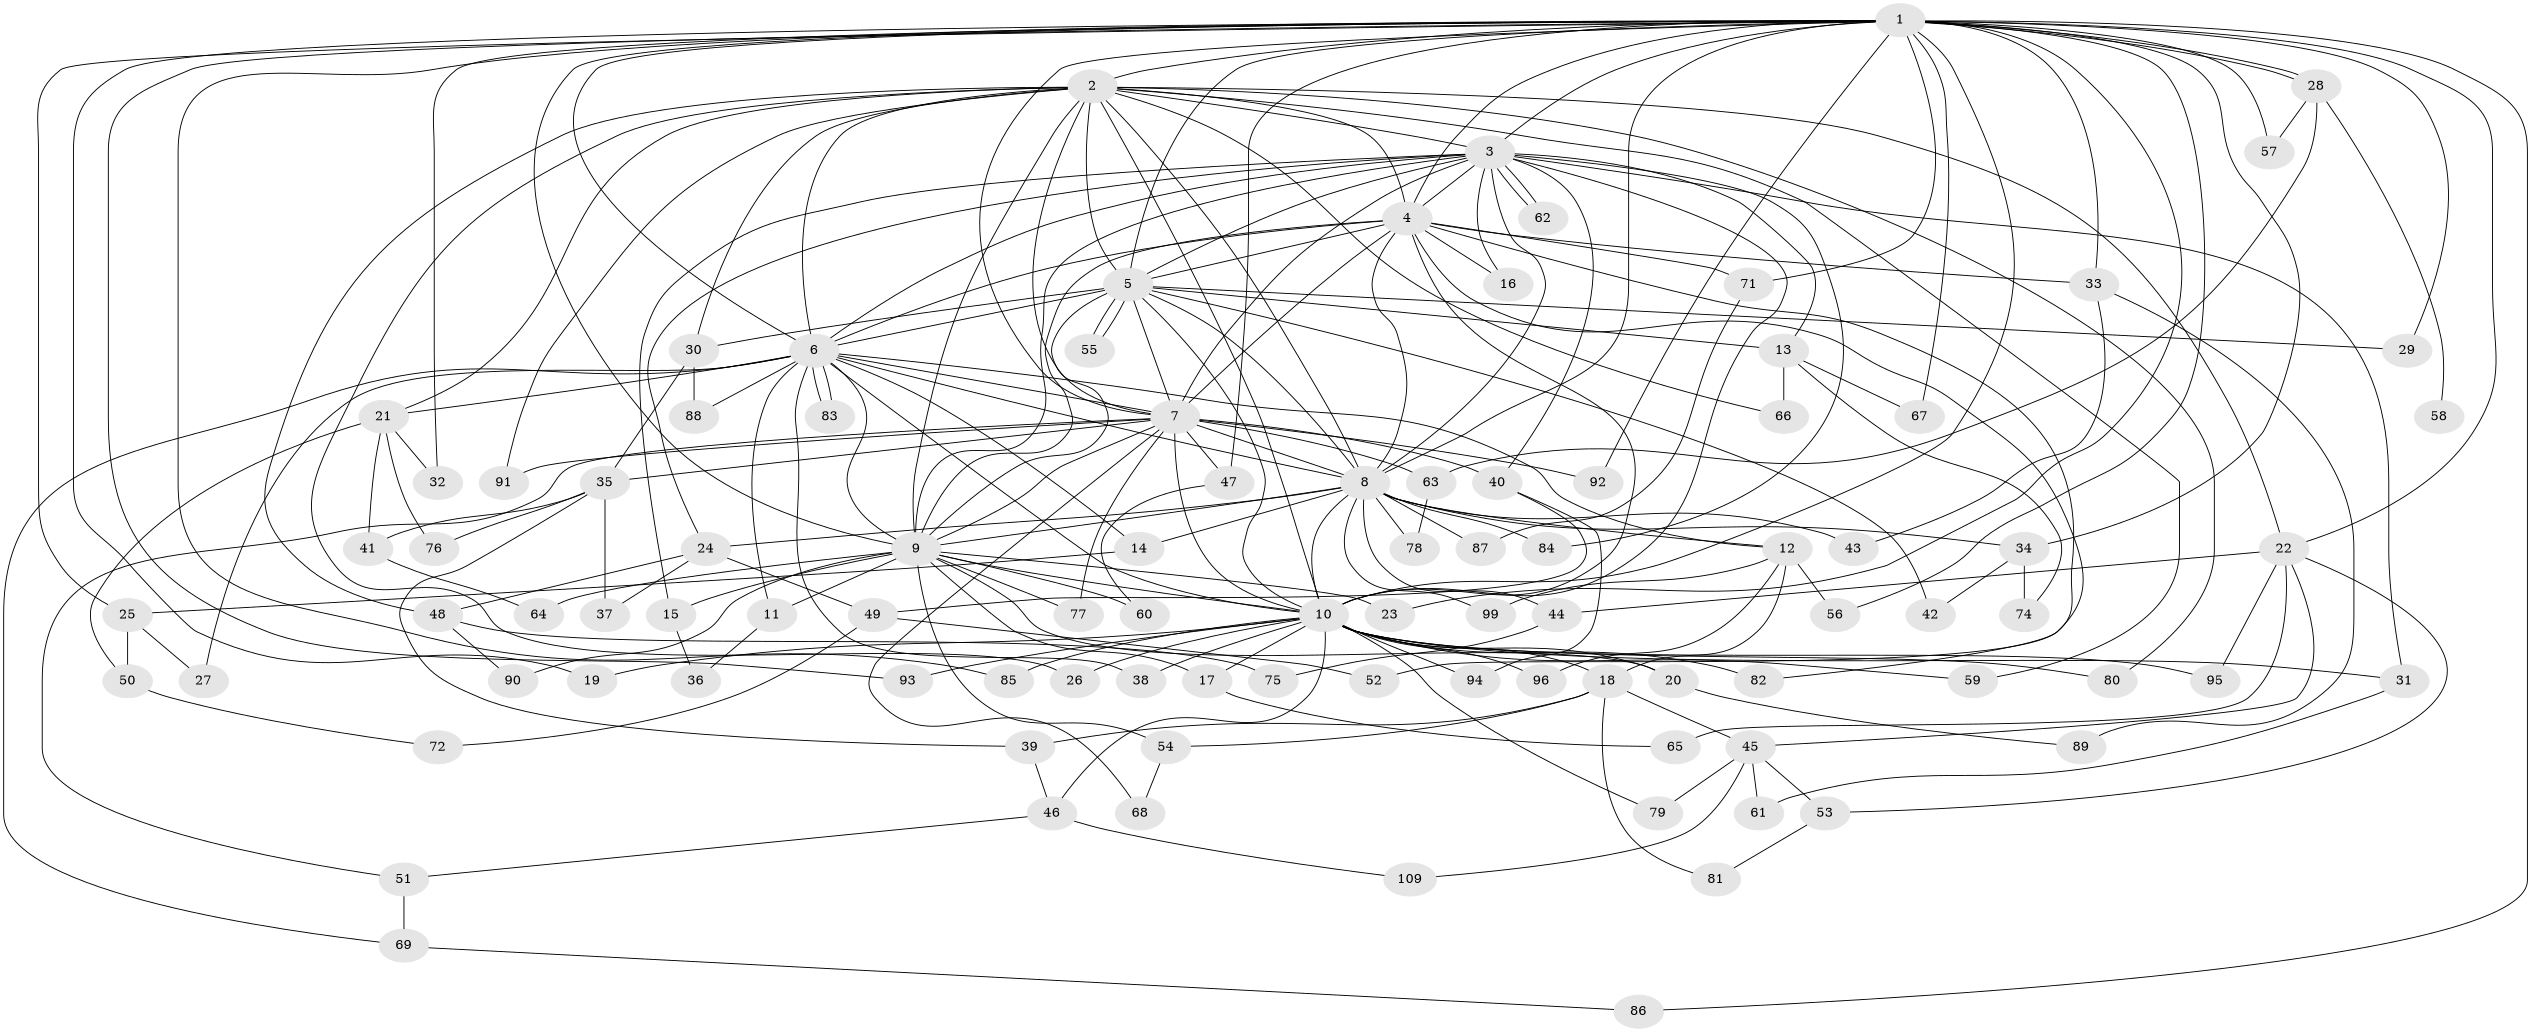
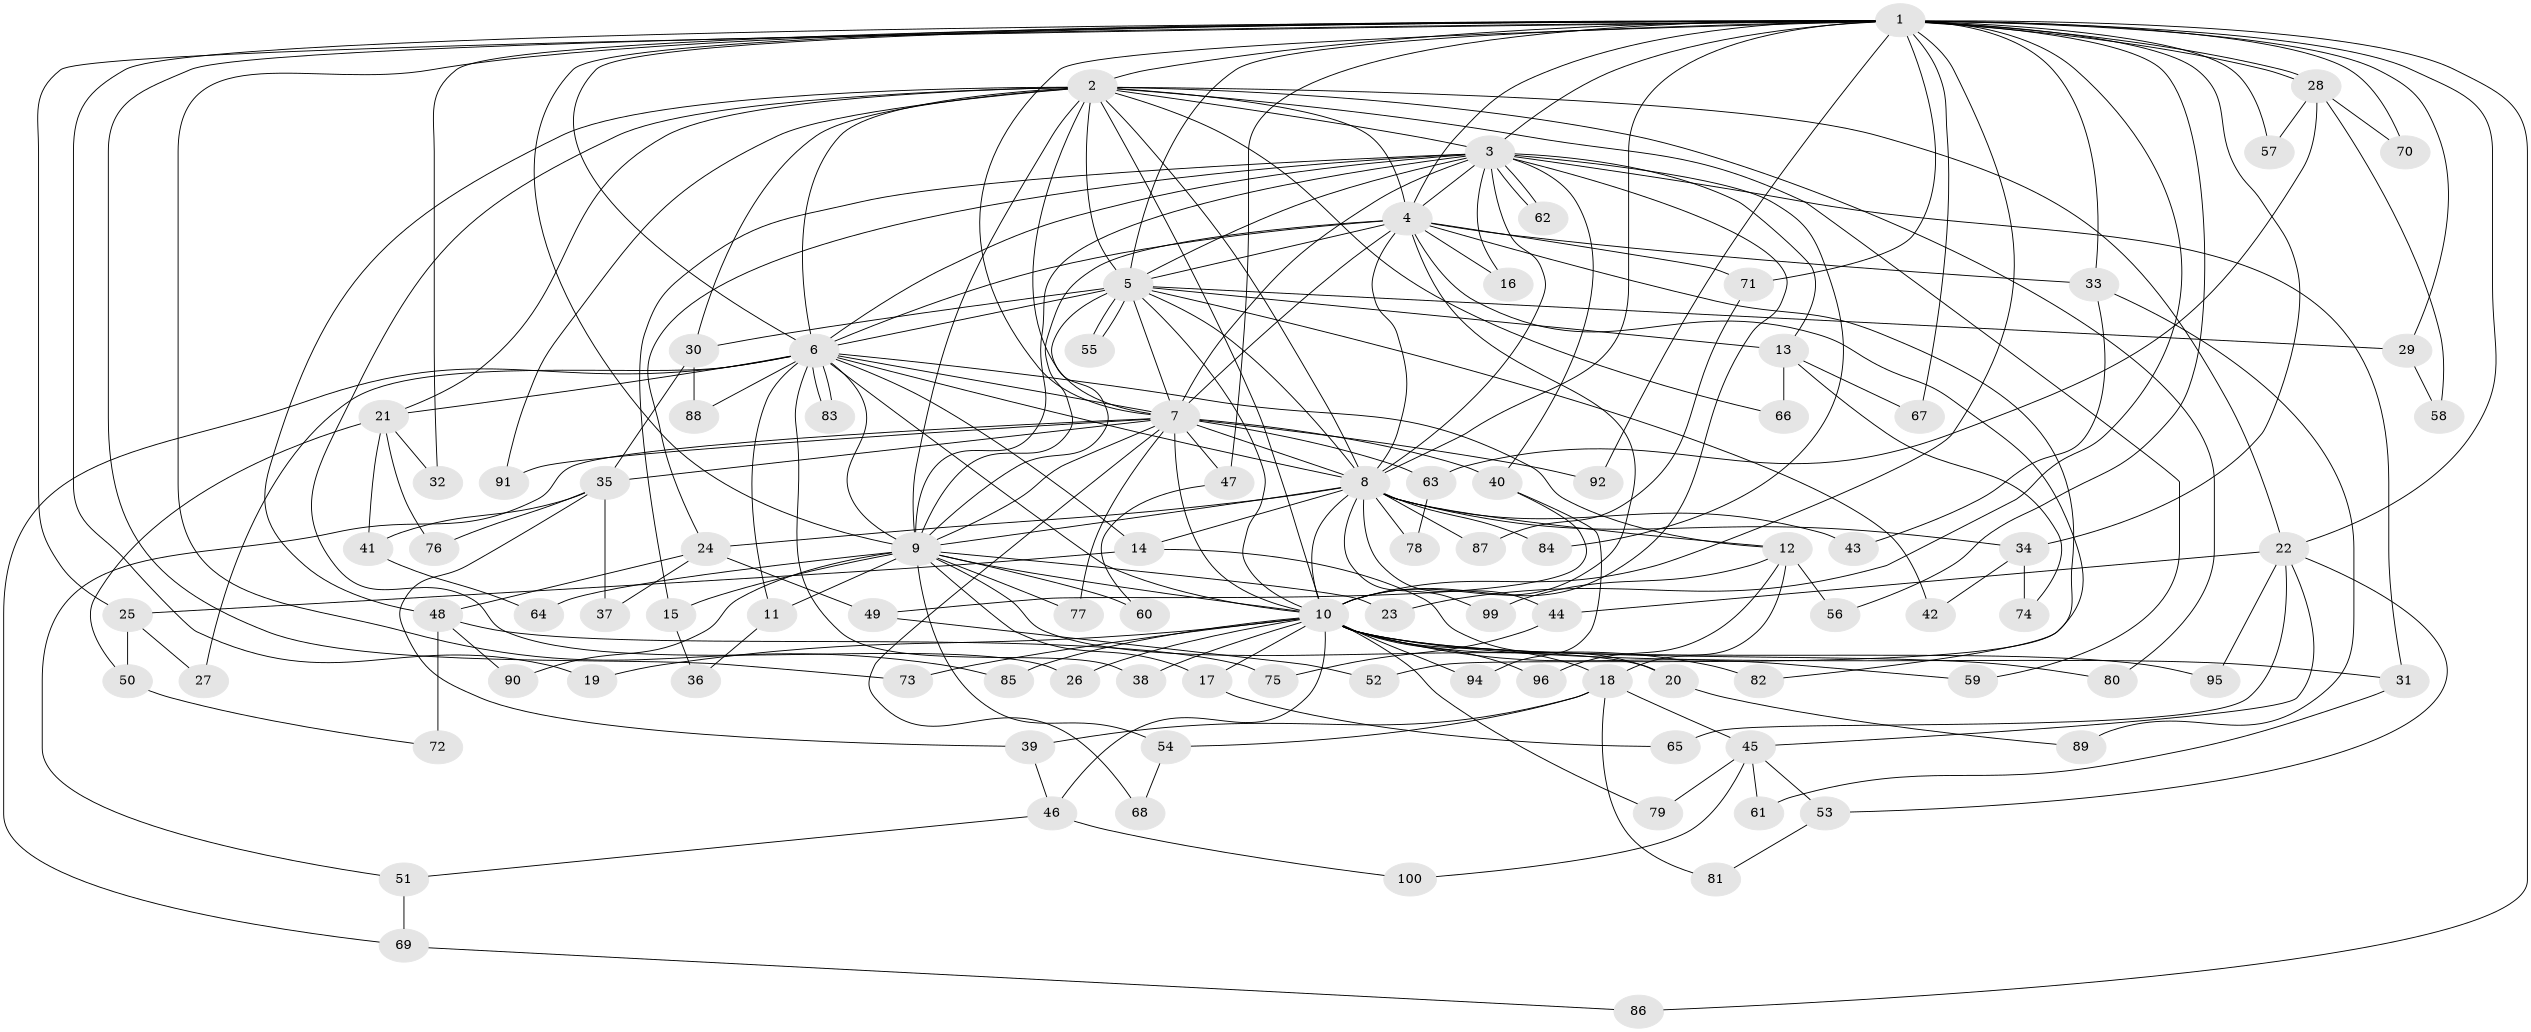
none -> (2405, 152)
none -> (2423, 384)
(1499, 648) -> (1437, 610)
(908, 681) -> (908, 681)
(669, 715) -> (438, 684)
(1410, 879) -> (1410, 879)
